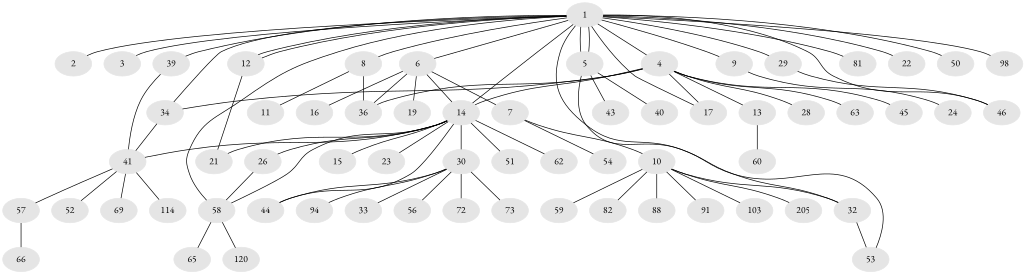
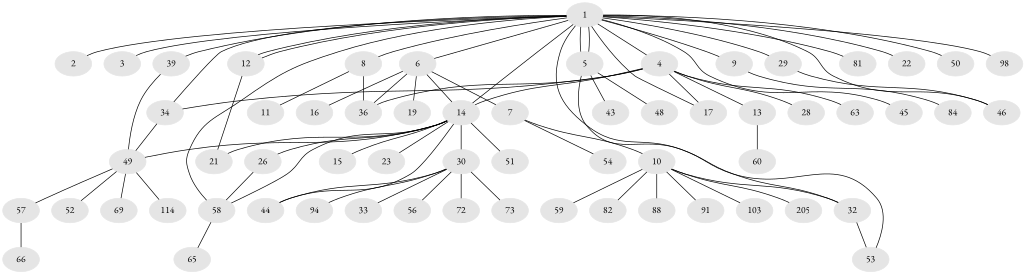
(782, 88) -> (709, 76)
(659, 113) -> (659, 113)
(953, 113) -> (953, 113)
(128, 162) -> (128, 162)
(559, 162) -> none
(241, 259) -> none
